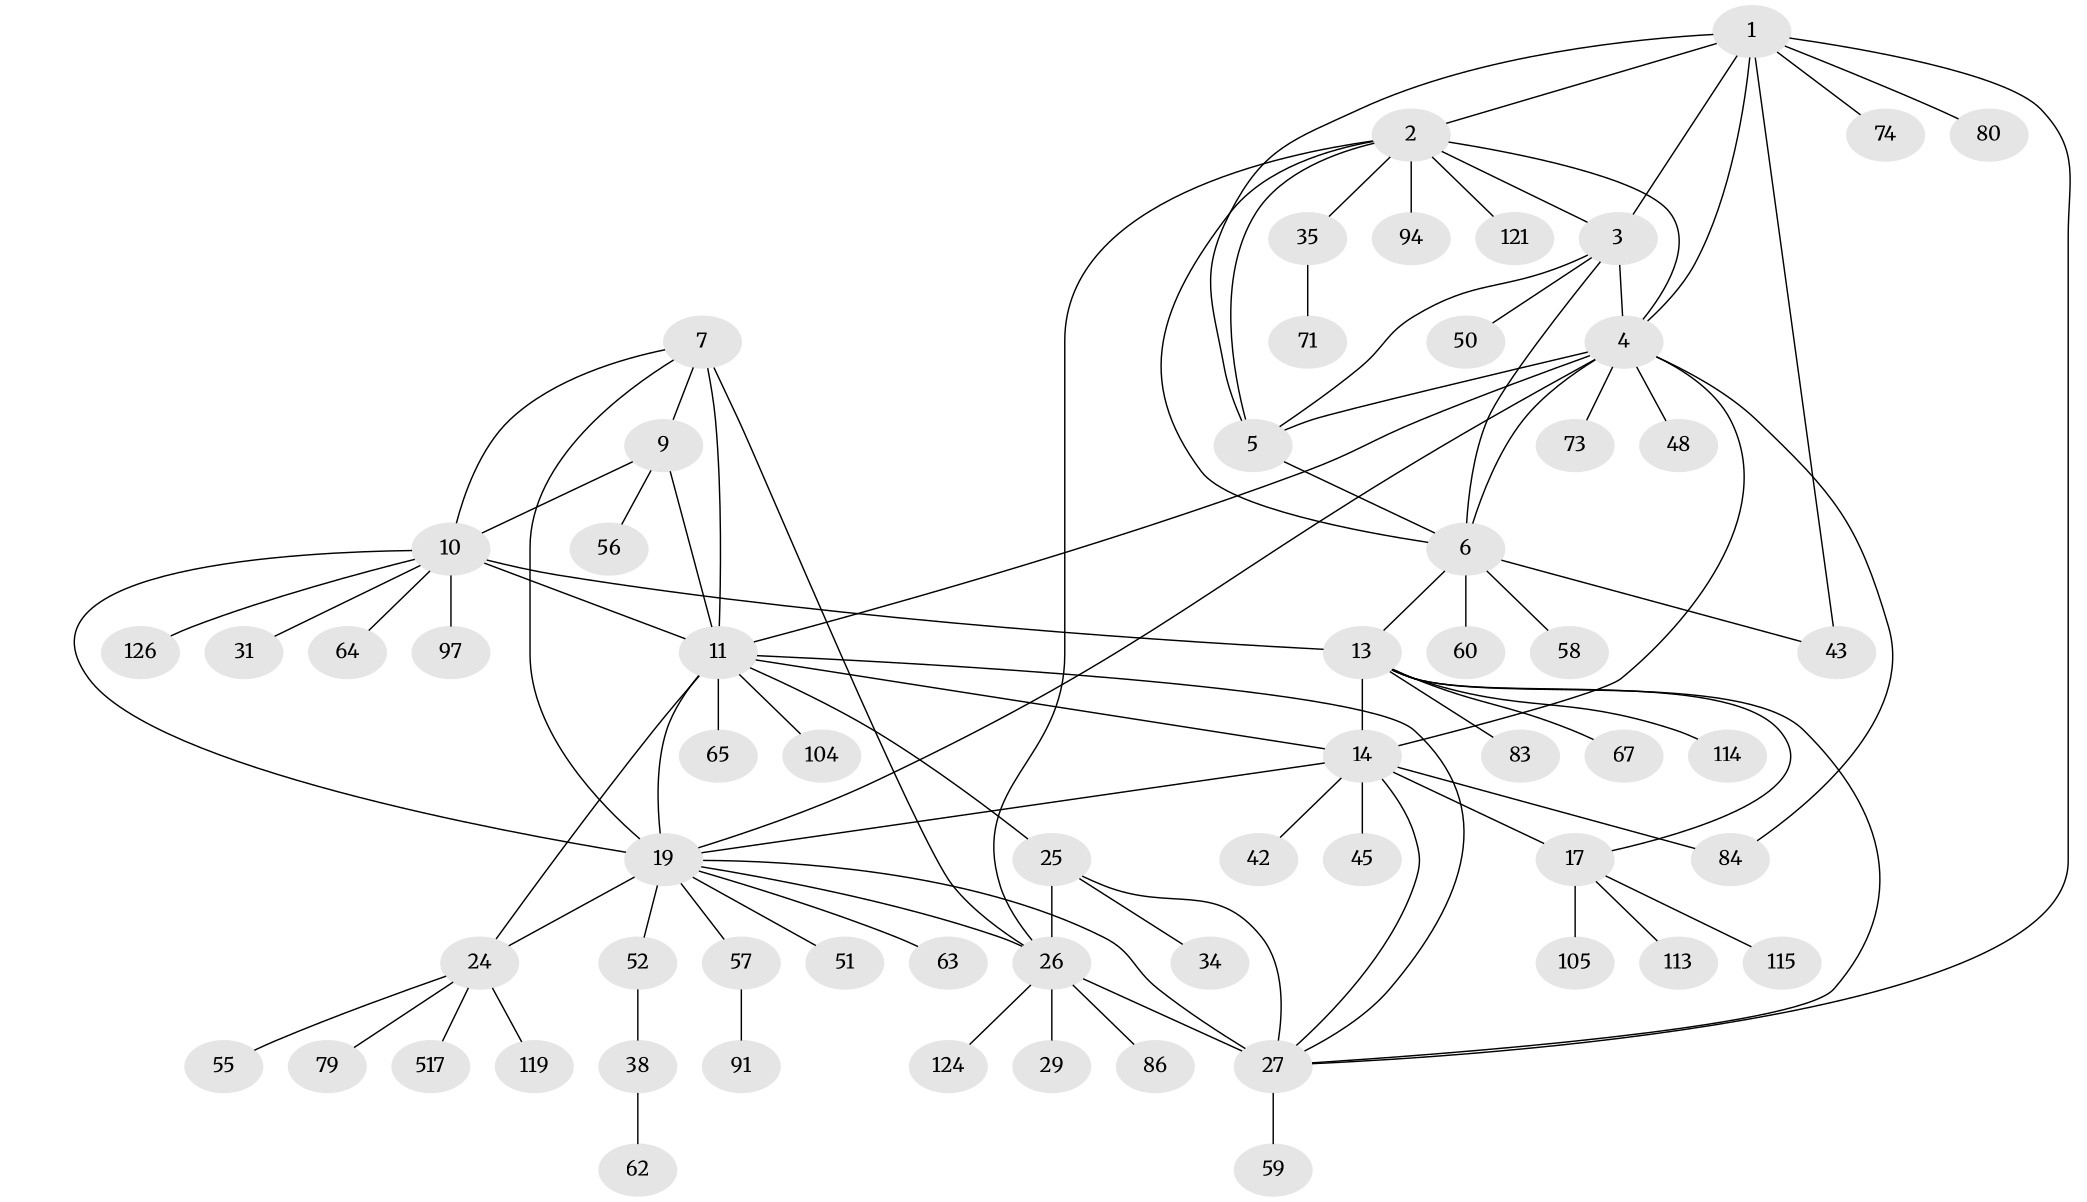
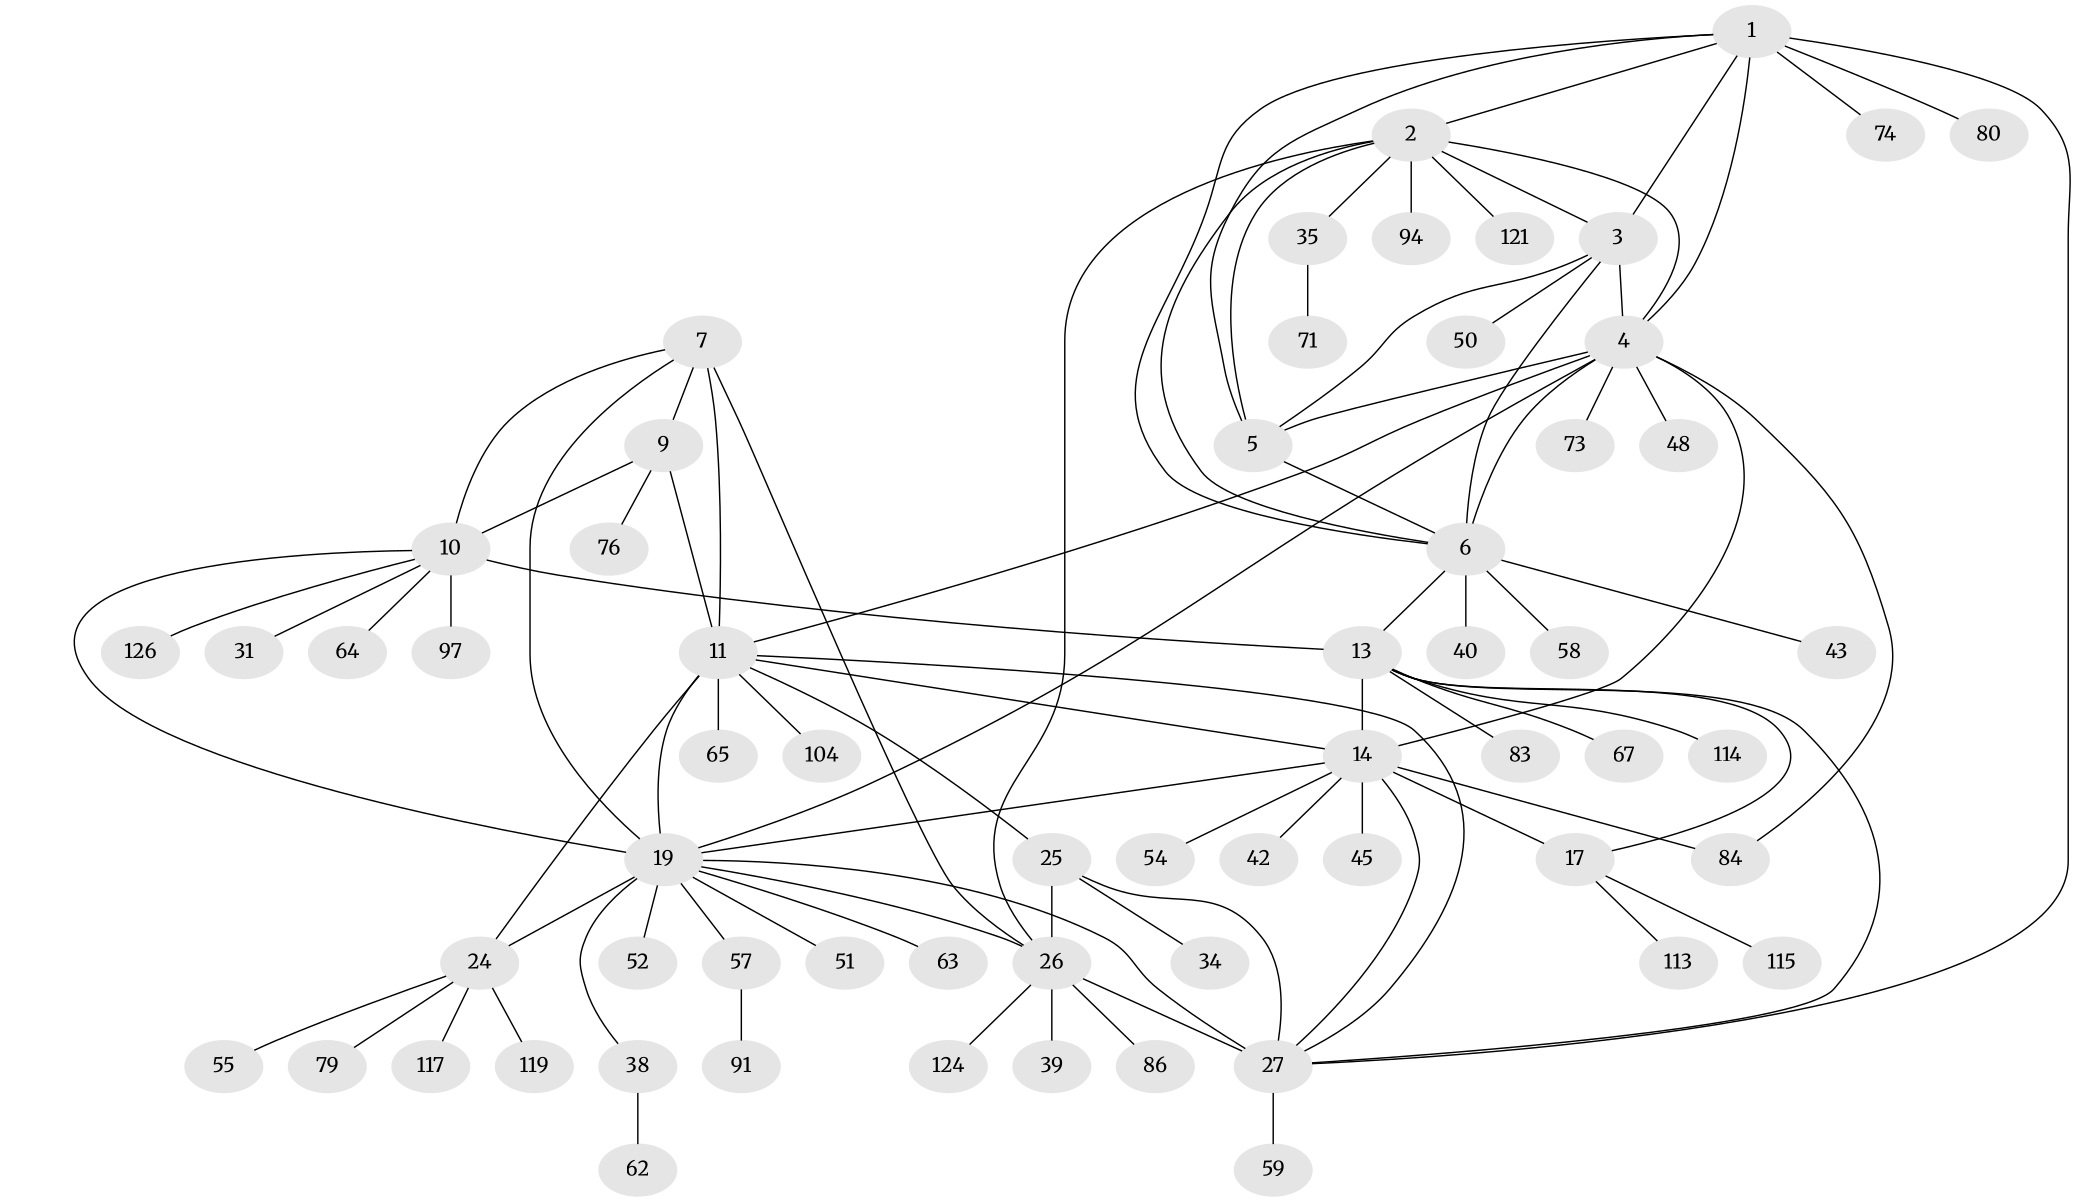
(1794, 342) -> (1210, 200)
(609, 549) -> (609, 549)
(585, 601) -> none
(1466, 653) -> (1466, 653)
none -> (1155, 860)
(1575, 963) -> none
(638, 1015) -> (581, 956)
(431, 1067) -> (431, 1067)
(1052, 1067) -> (1052, 1067)
